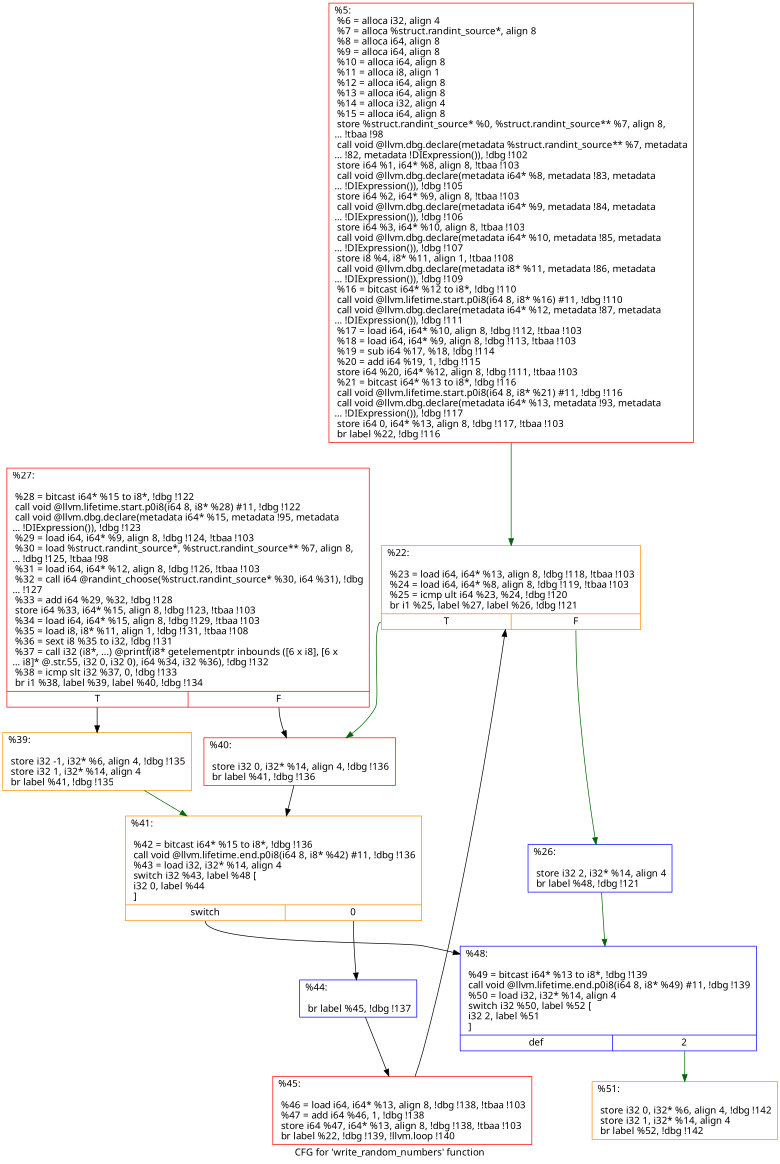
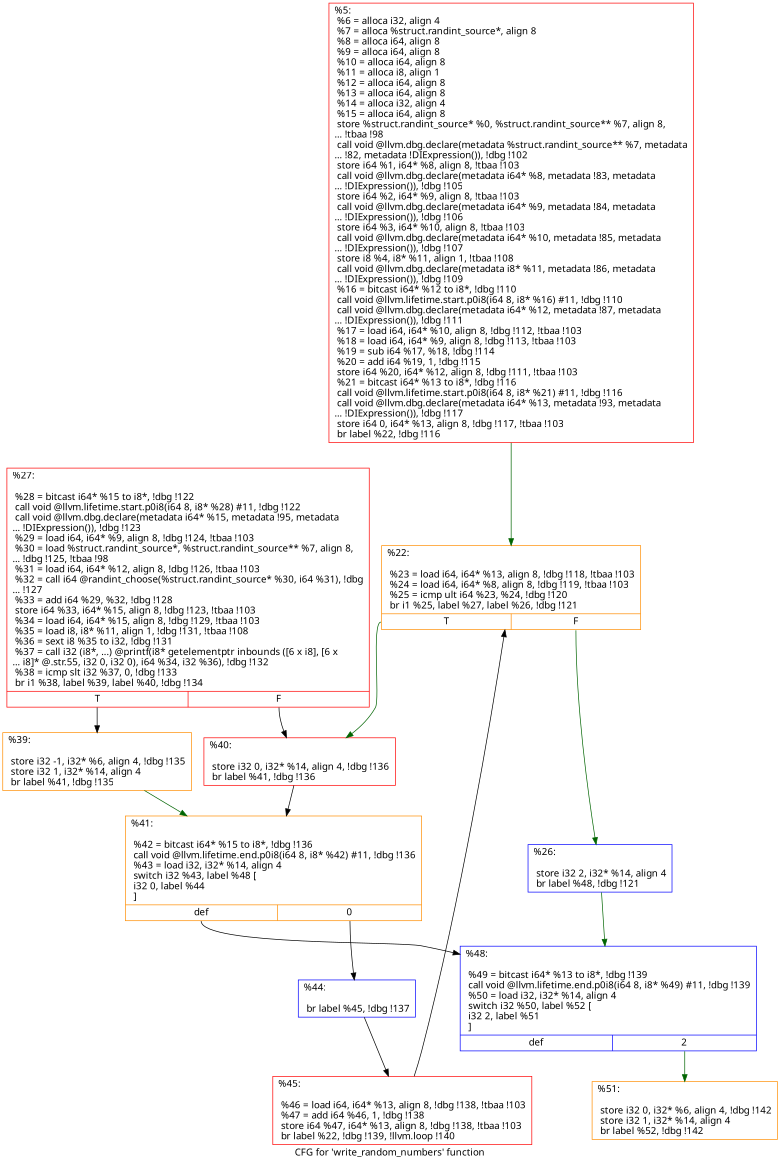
(205, 912) -> (202, 912)
